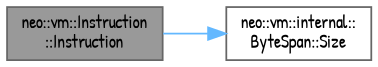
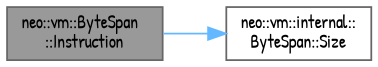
(85, 34) -> (85, 34)
